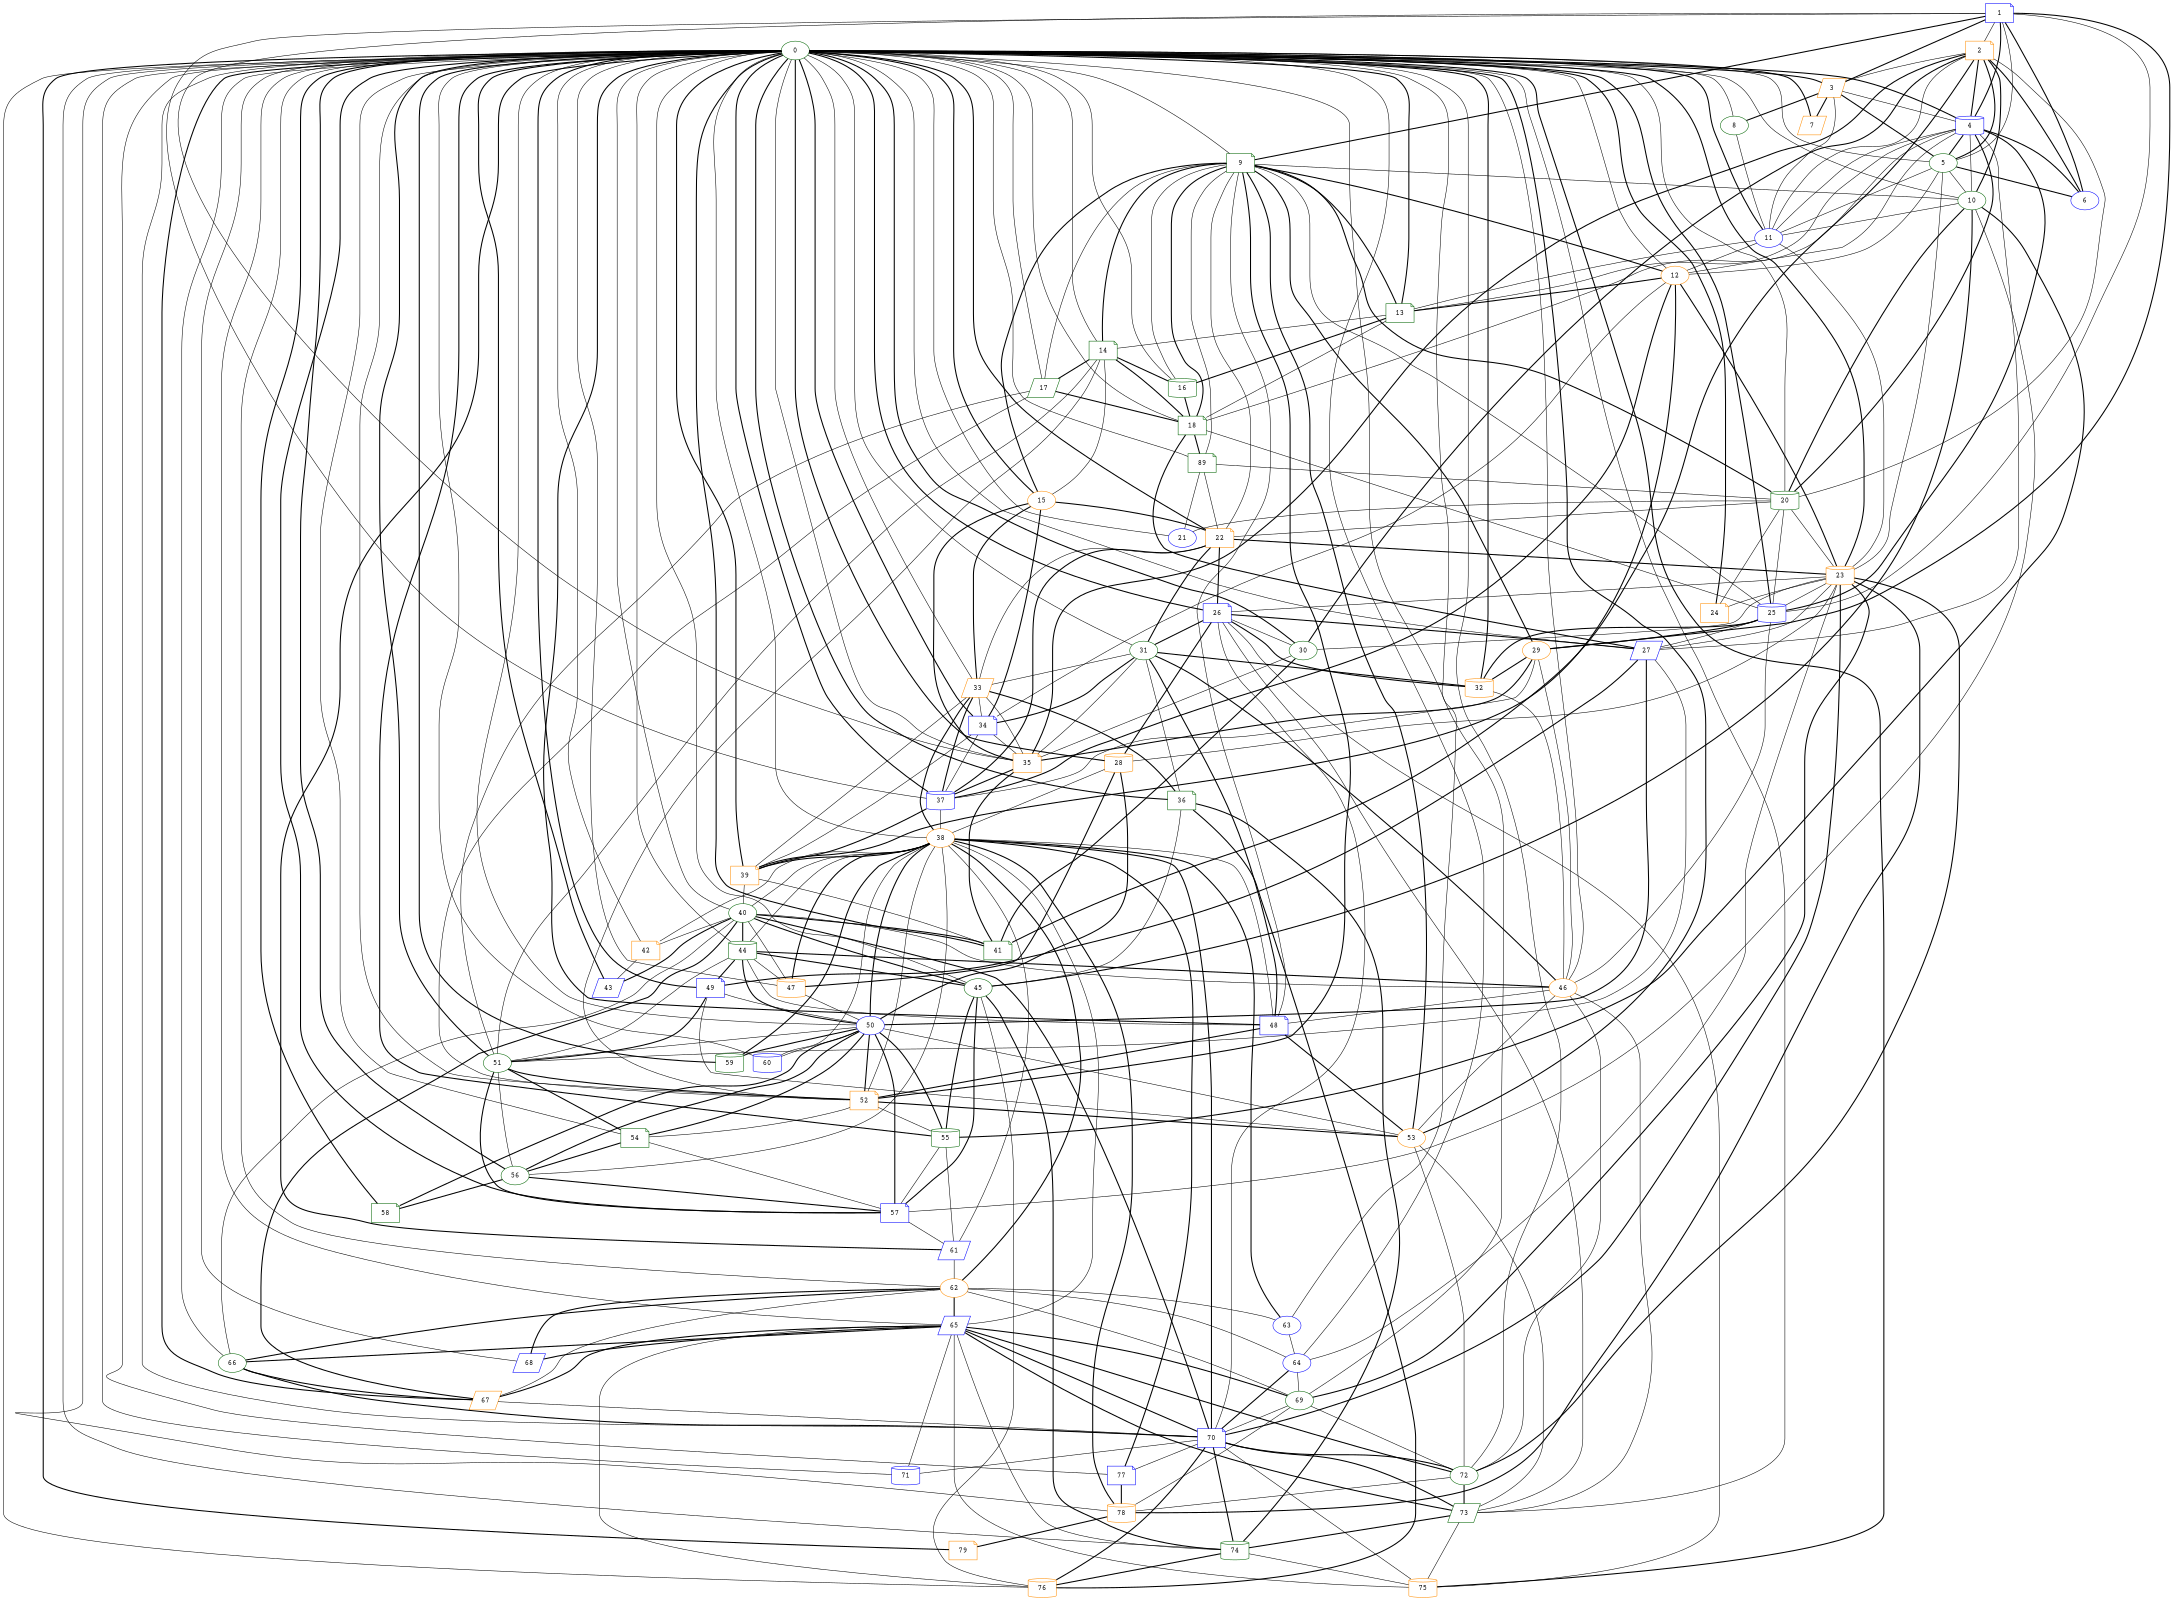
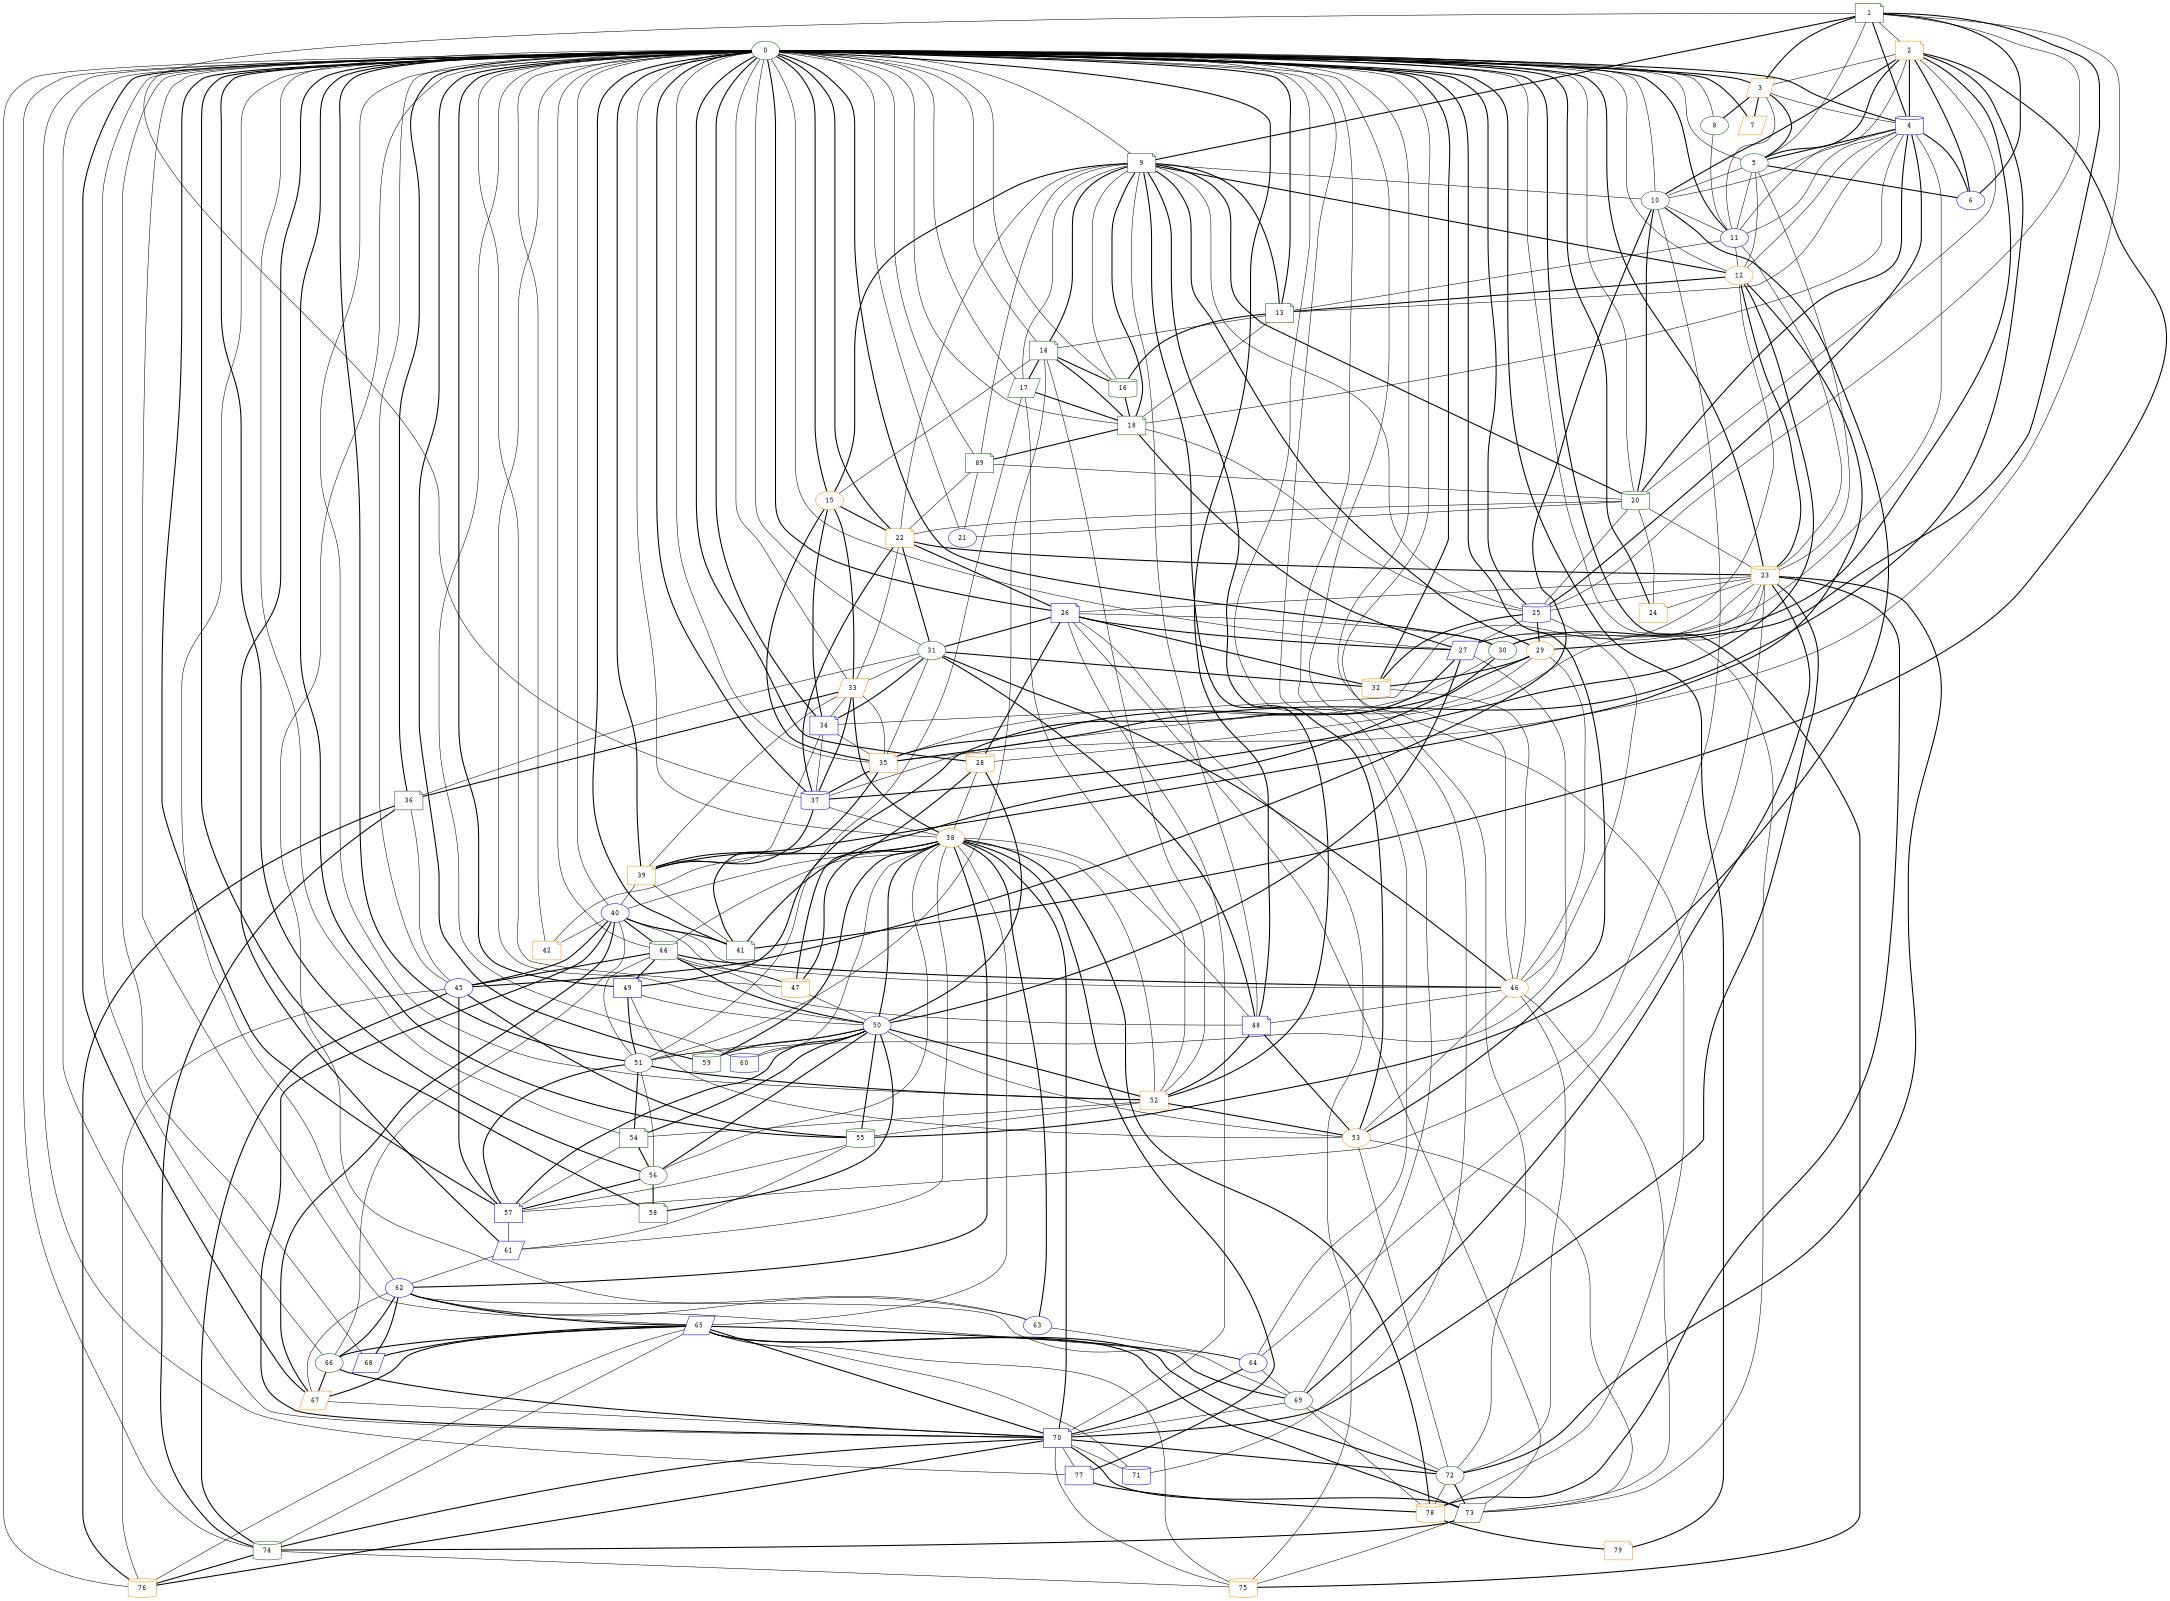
(1999, 13) -> (1869, 13)
(743, 913) -> (615, 913)
(608, 988) -> none
(978, 988) -> (459, 988)
(954, 1288) -> (399, 1288)
